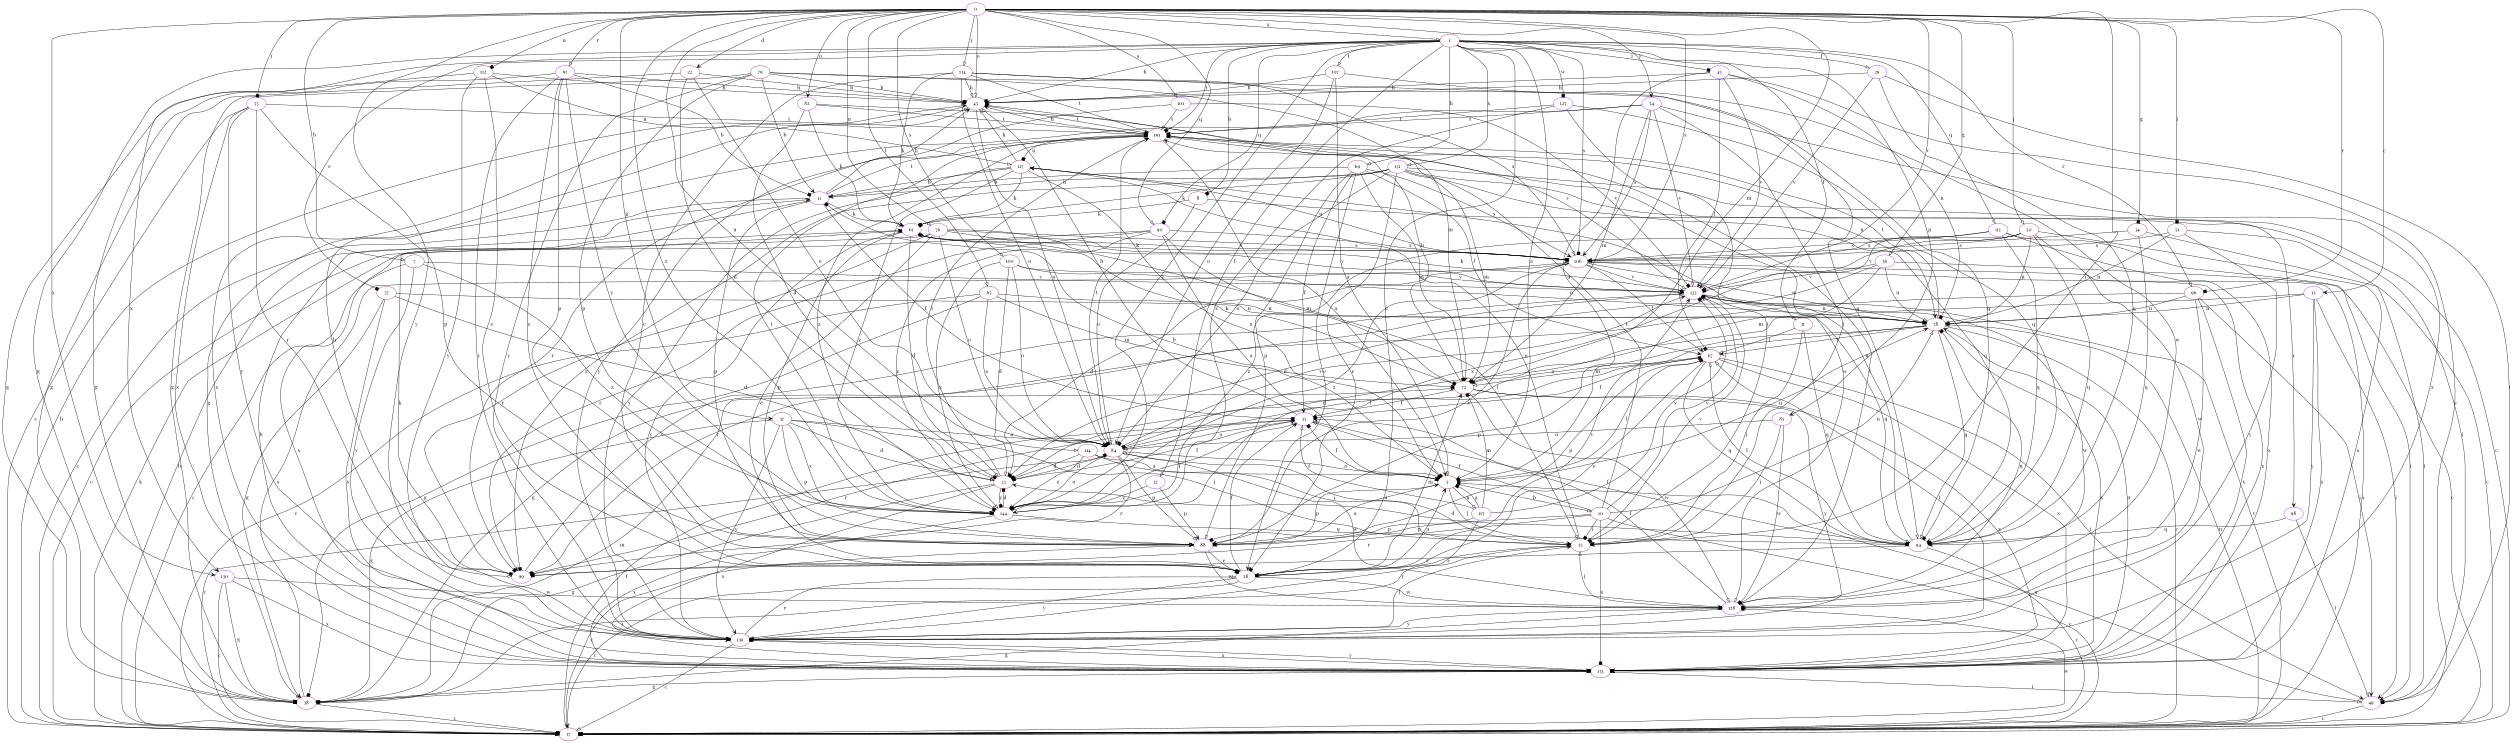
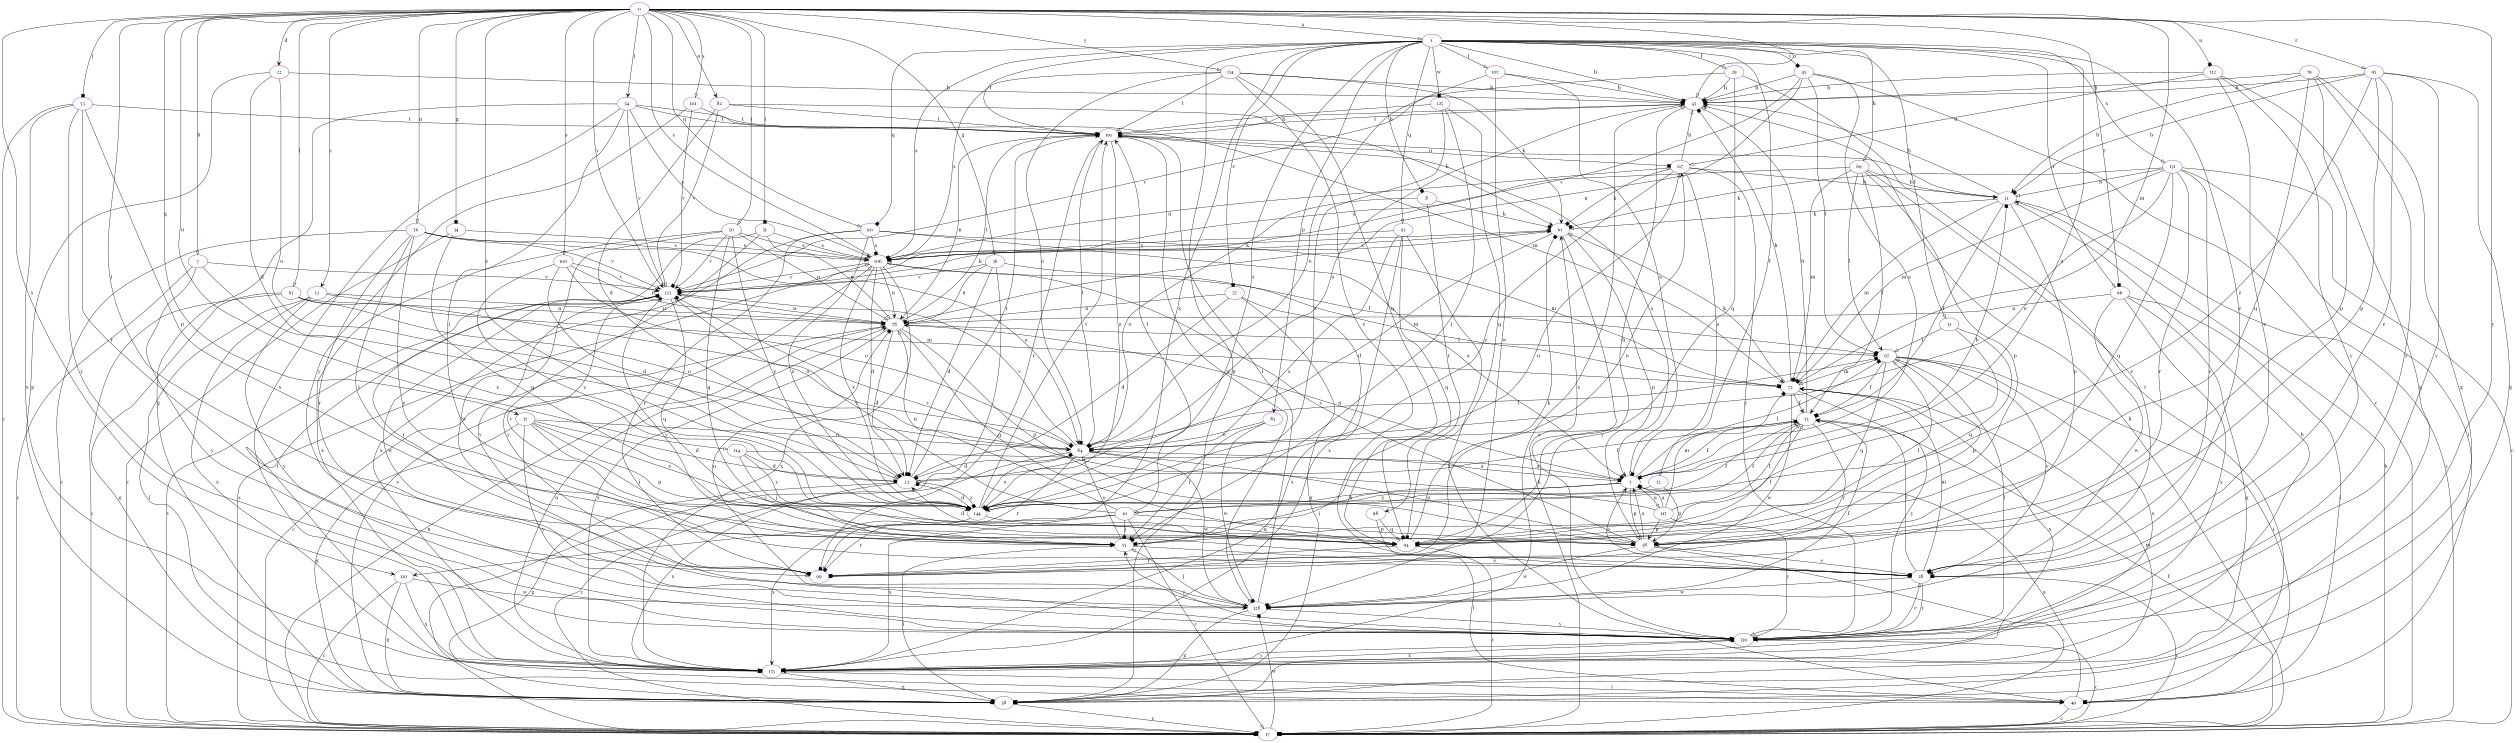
(1211, 100) -> (1886, 266)
(1203, 545) -> (1645, 545)
